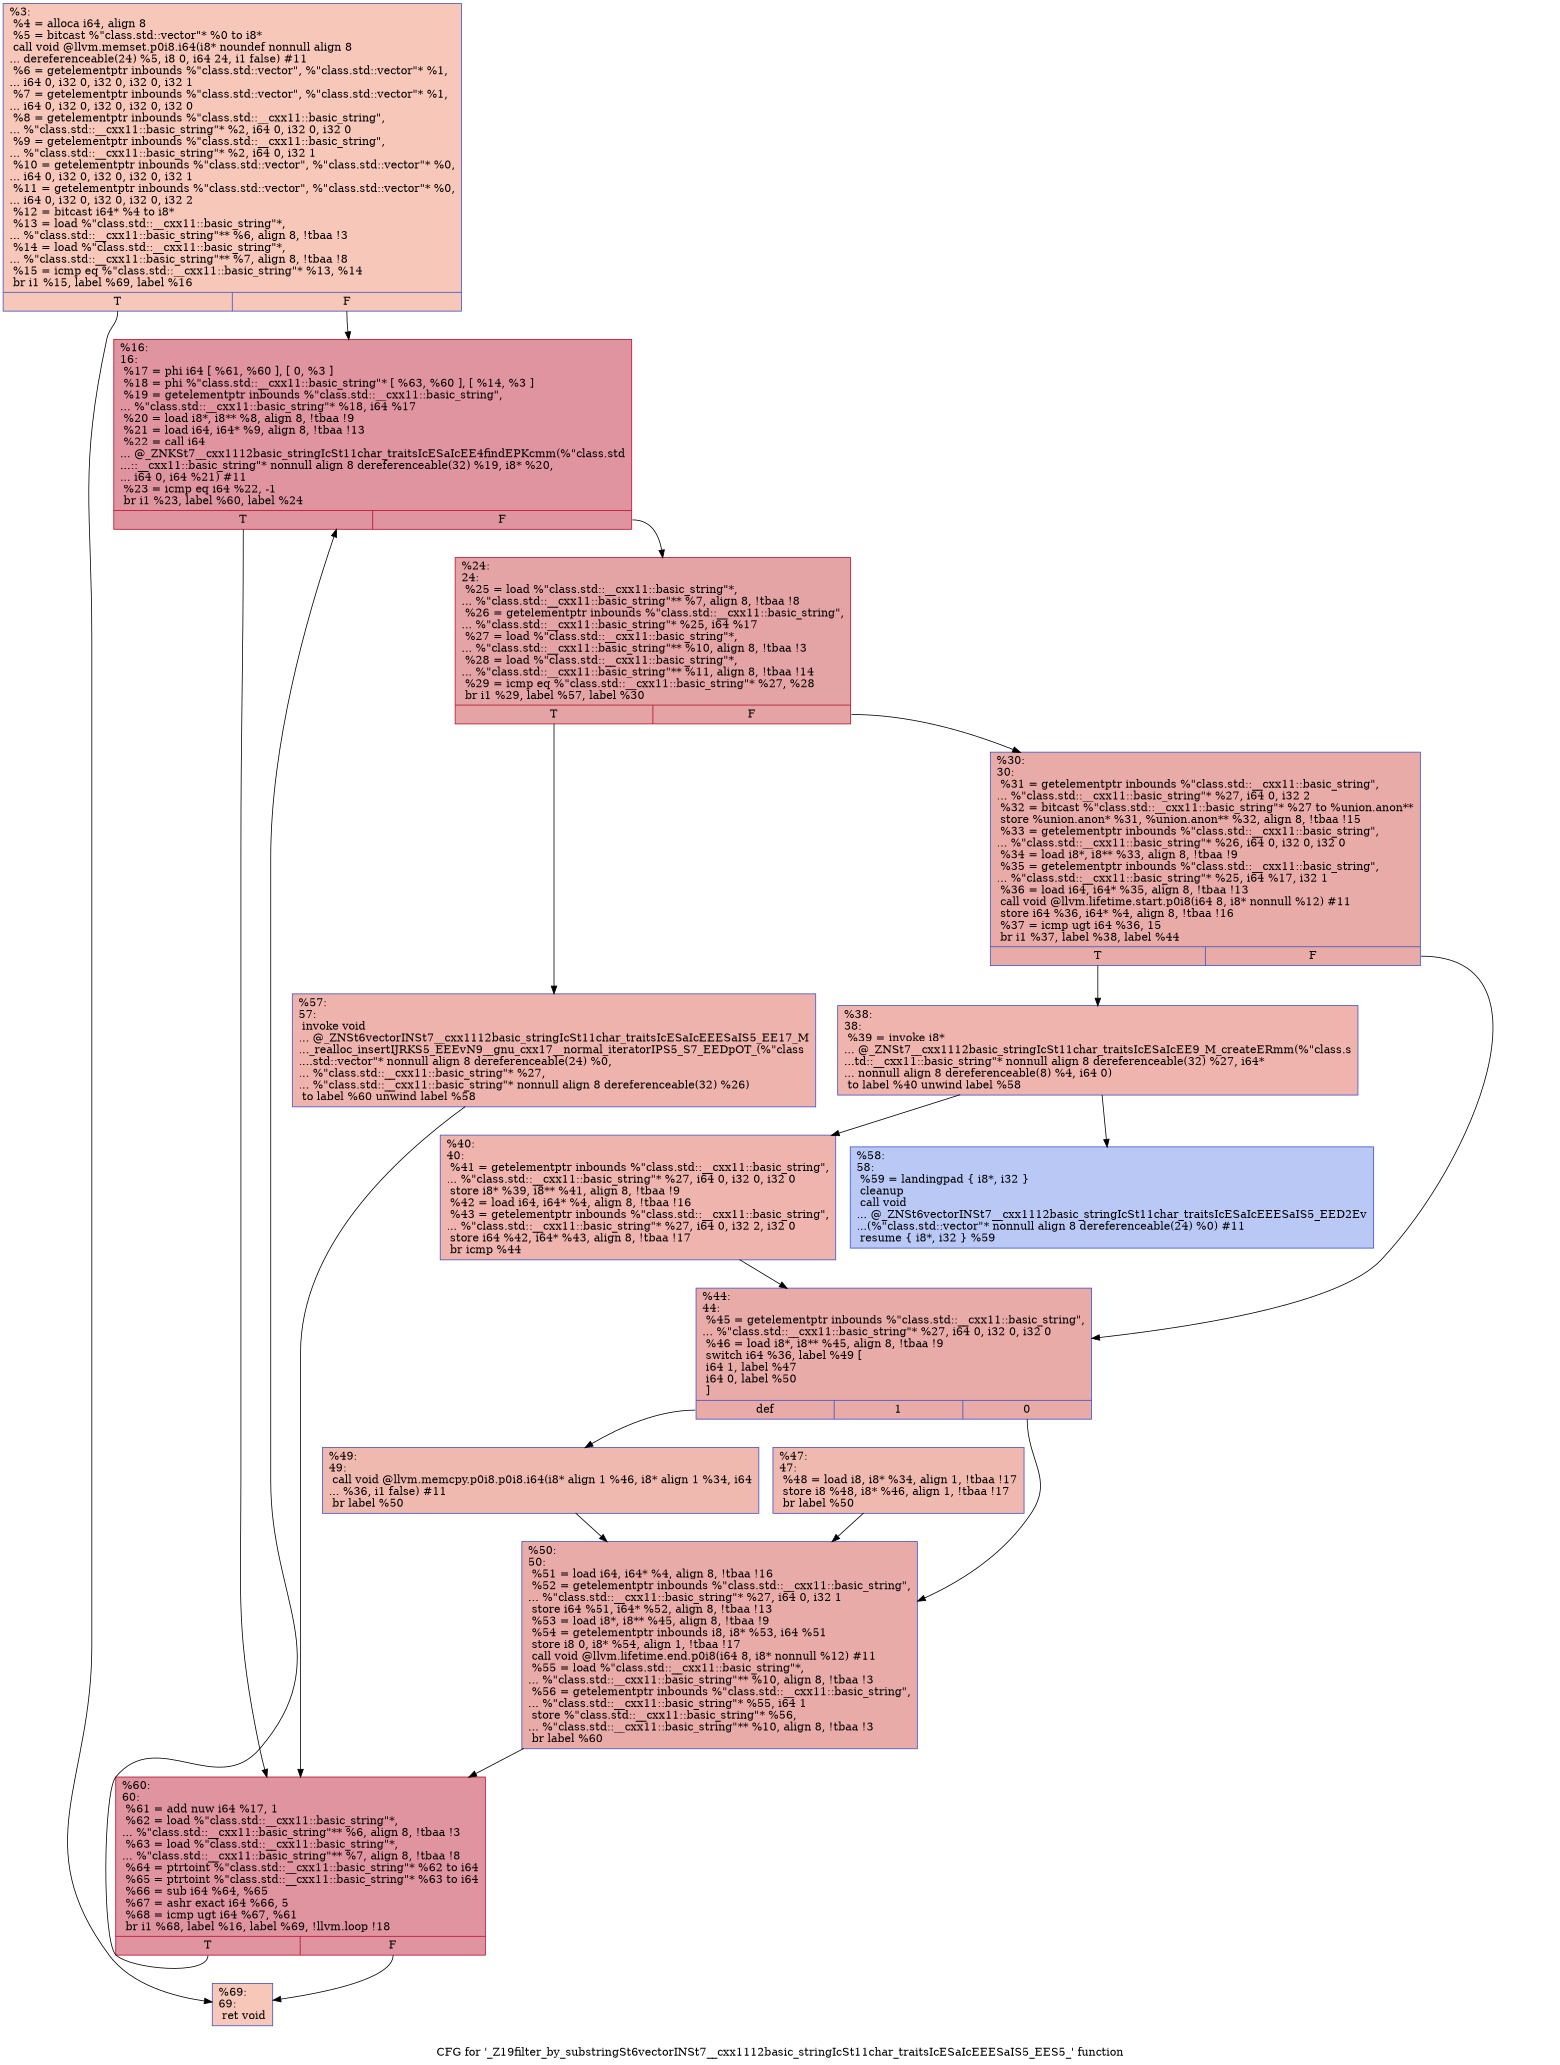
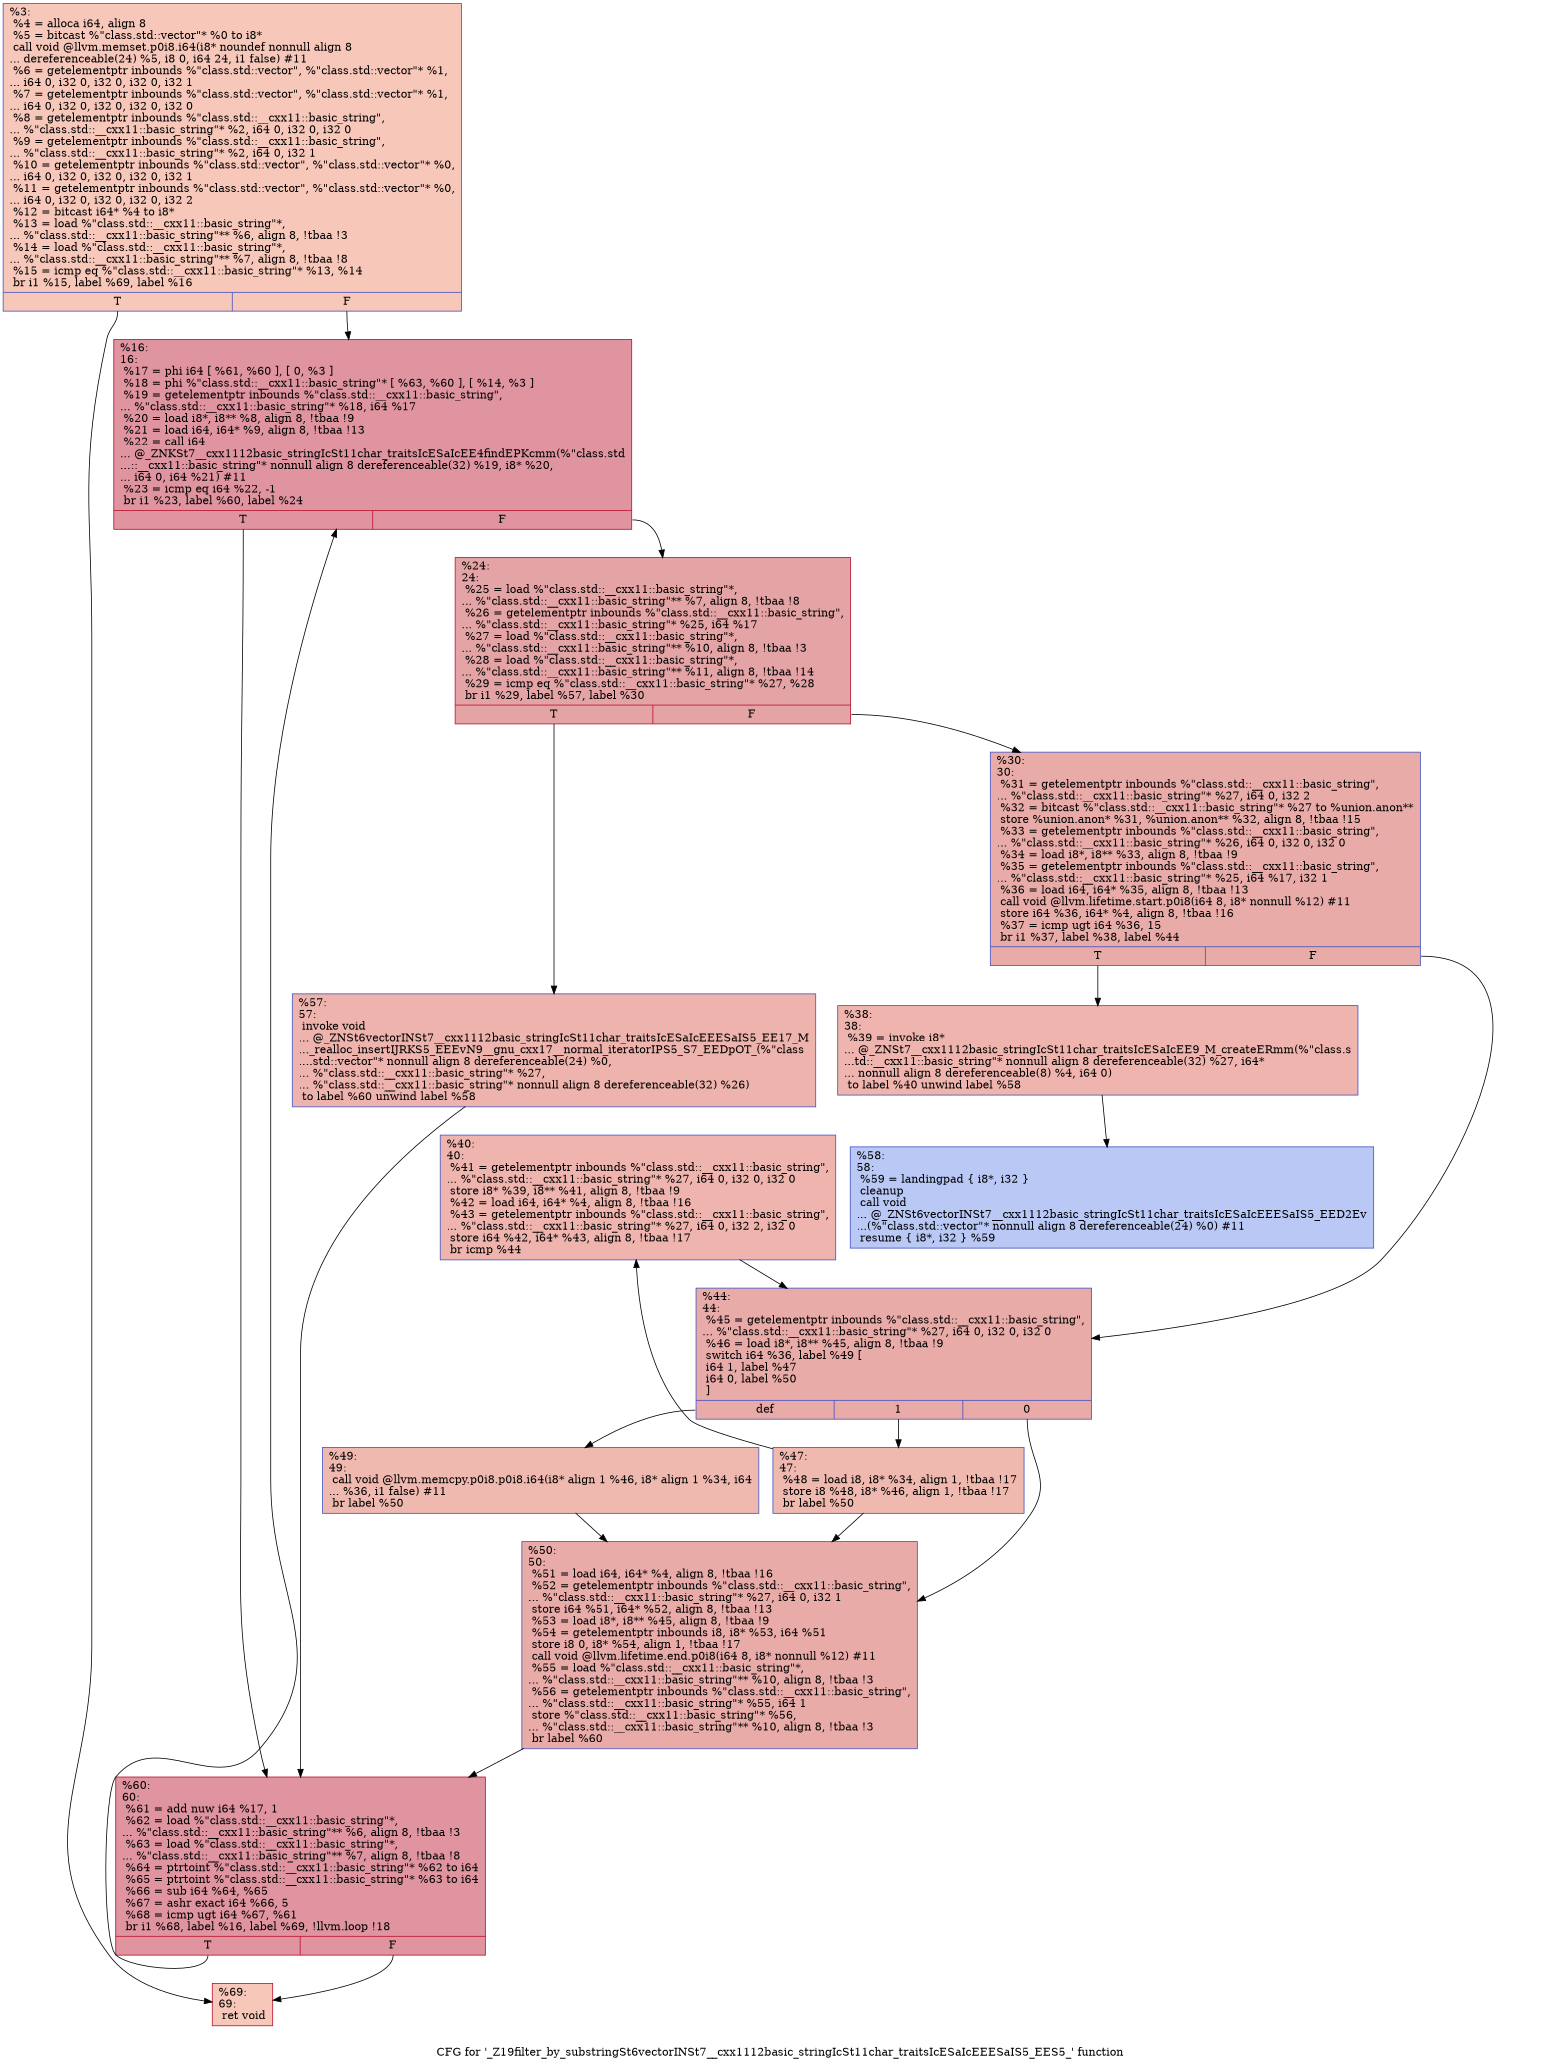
(900, 1114) -> (667, 1389)
none -> (899, 1429)
(242, 2005) -> (242, 2005)
